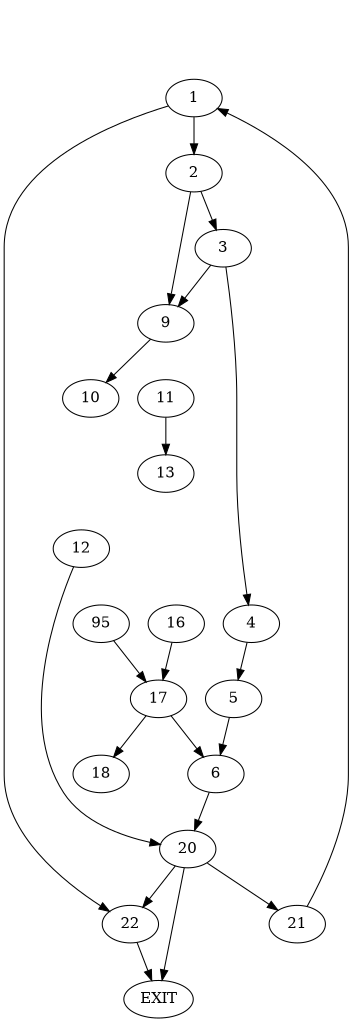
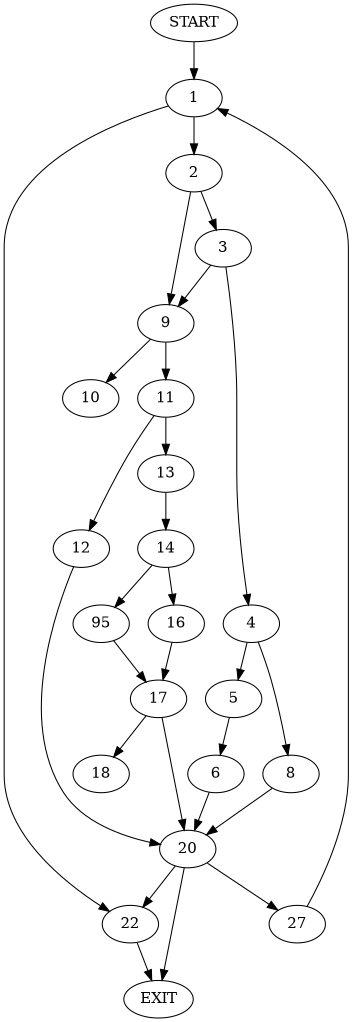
none -> (194, 23)
none -> (166, 356)
none -> (121, 467)
none -> (166, 549)
(184, 732) -> (172, 769)
none -> (291, 774)
(297, 924) -> (297, 924)
